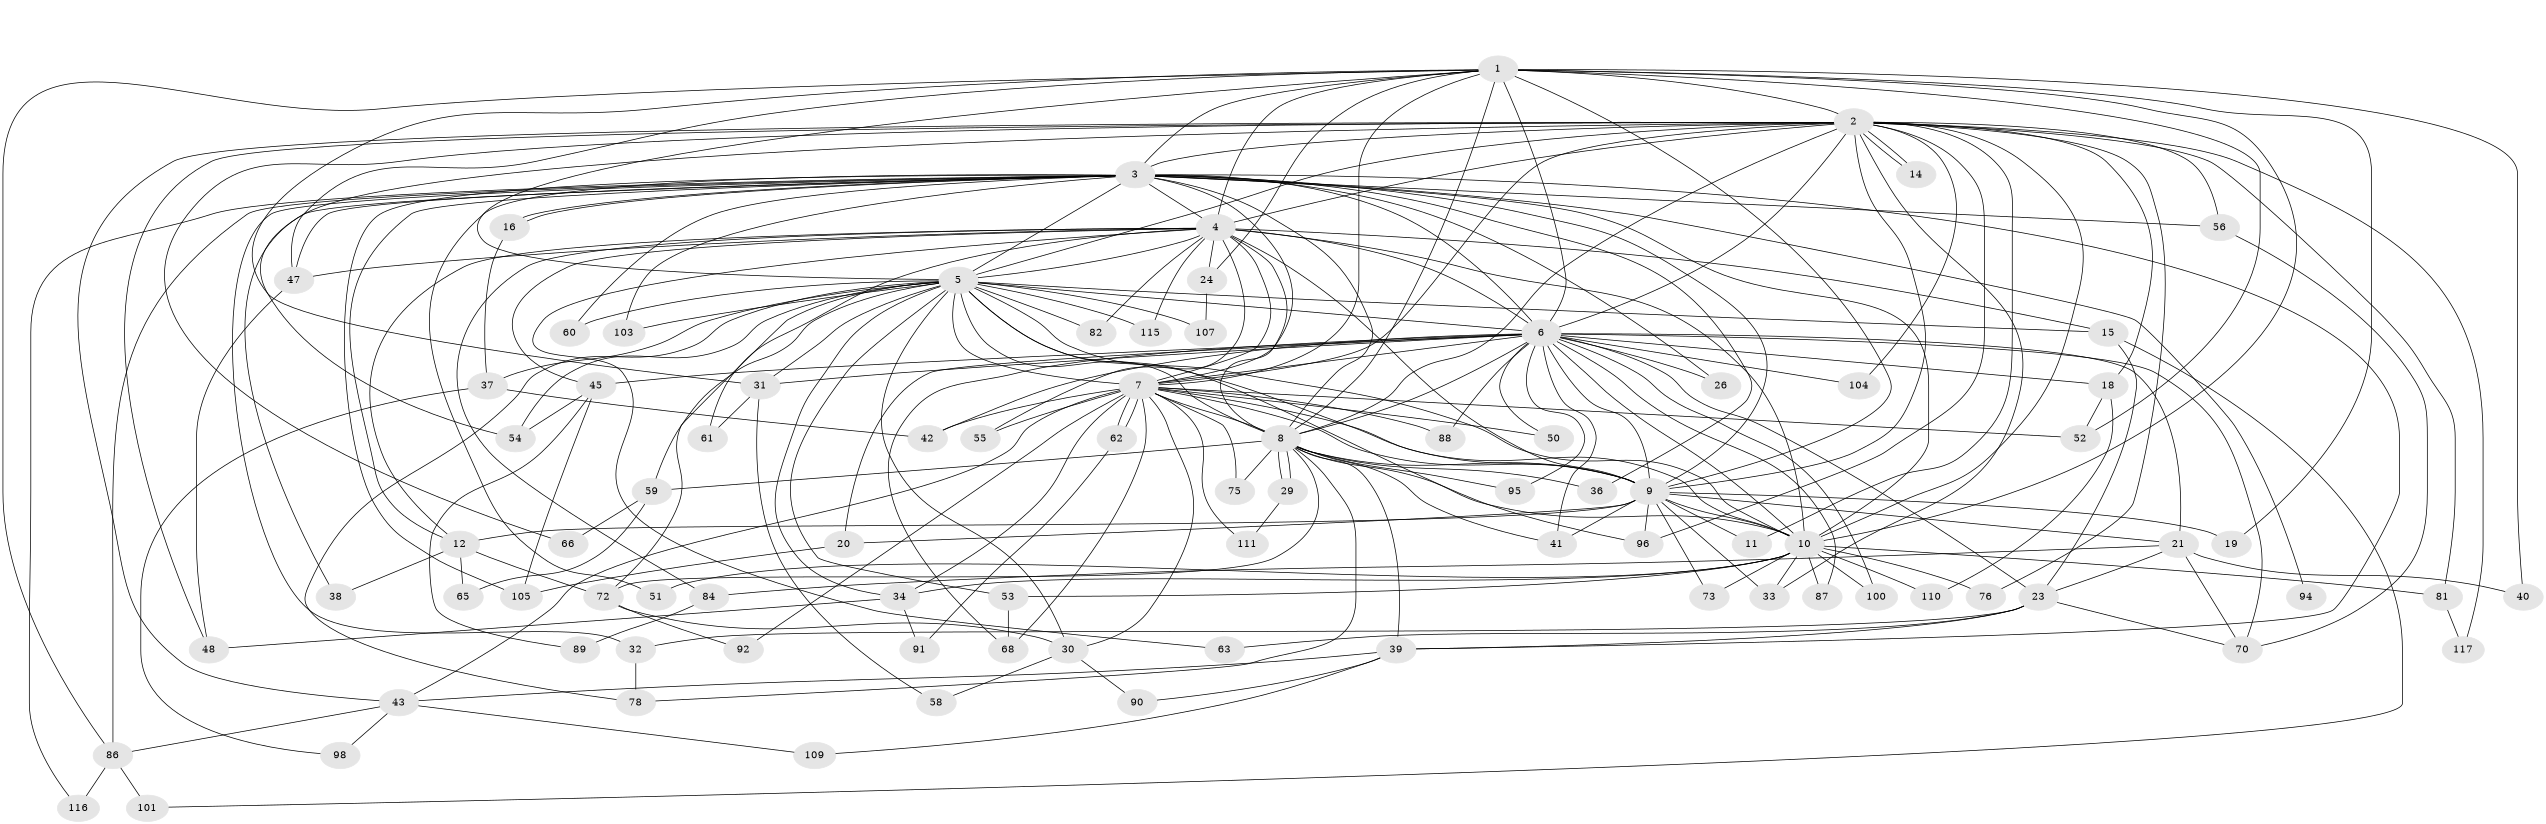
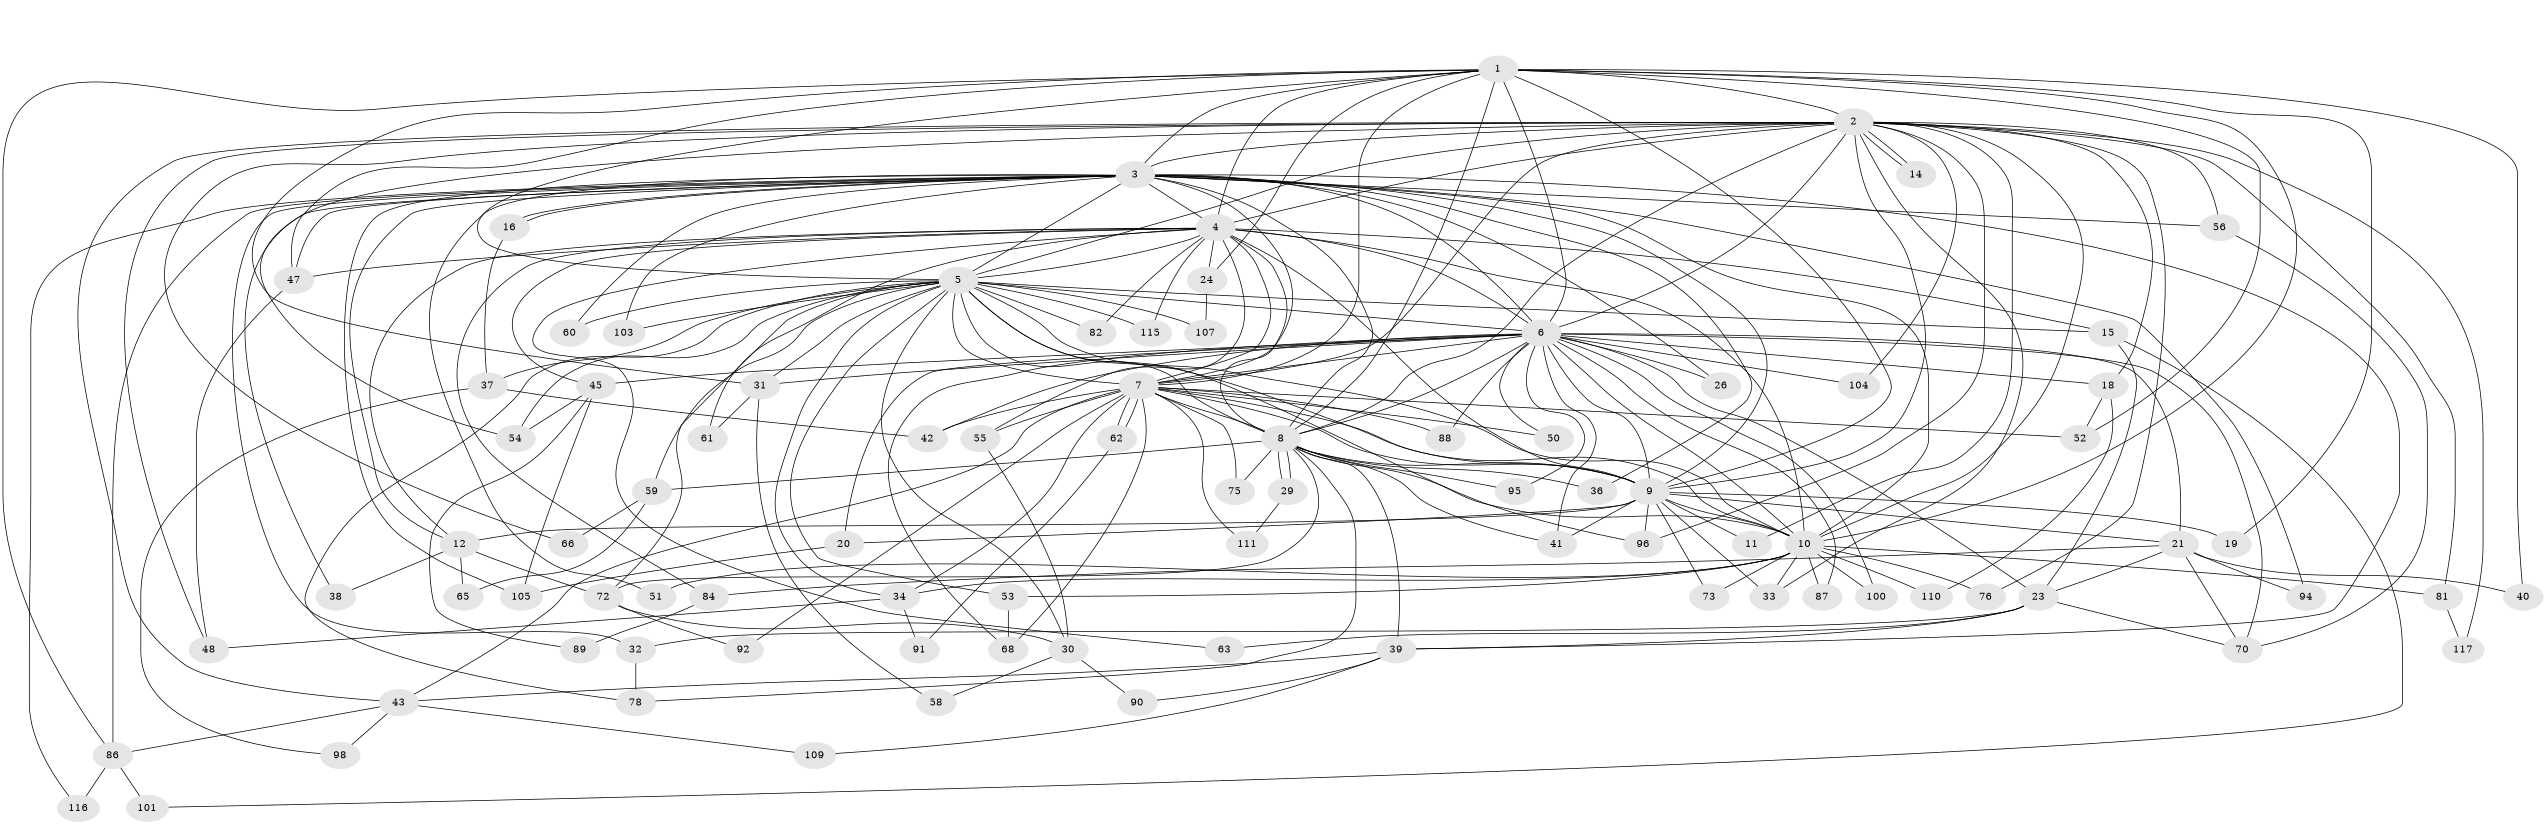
(1187, 540) -> (1043, 544)
none -> (2237, 570)
